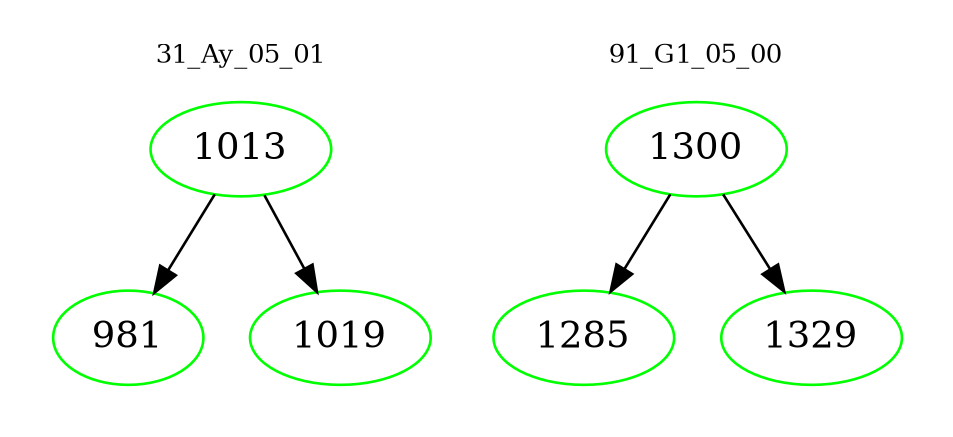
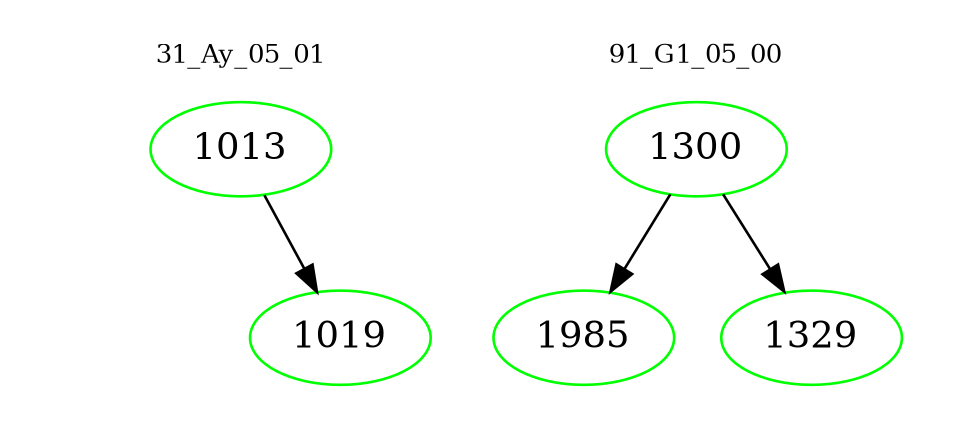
(128, 338) -> none
(584, 338) -> (584, 338)
